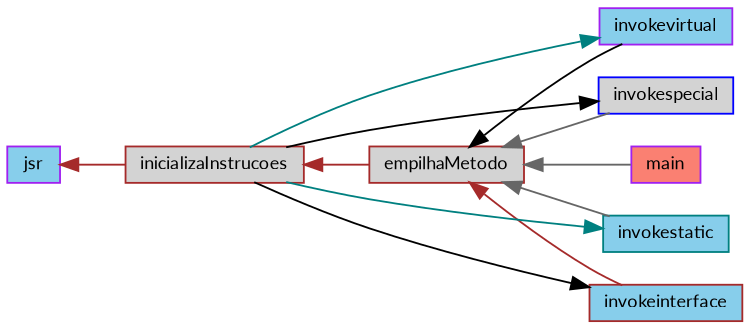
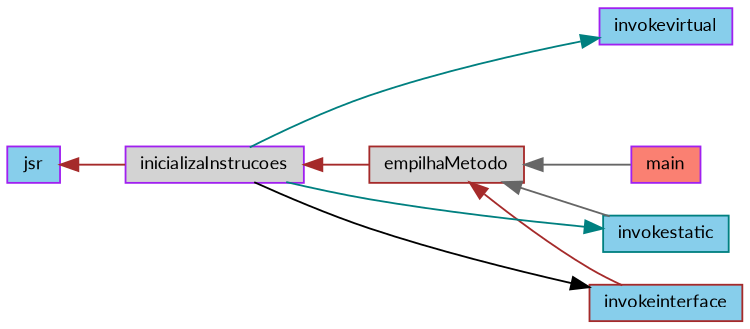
(551, 86) -> none
(666, 96) -> none
(215, 165) -> (215, 165)
